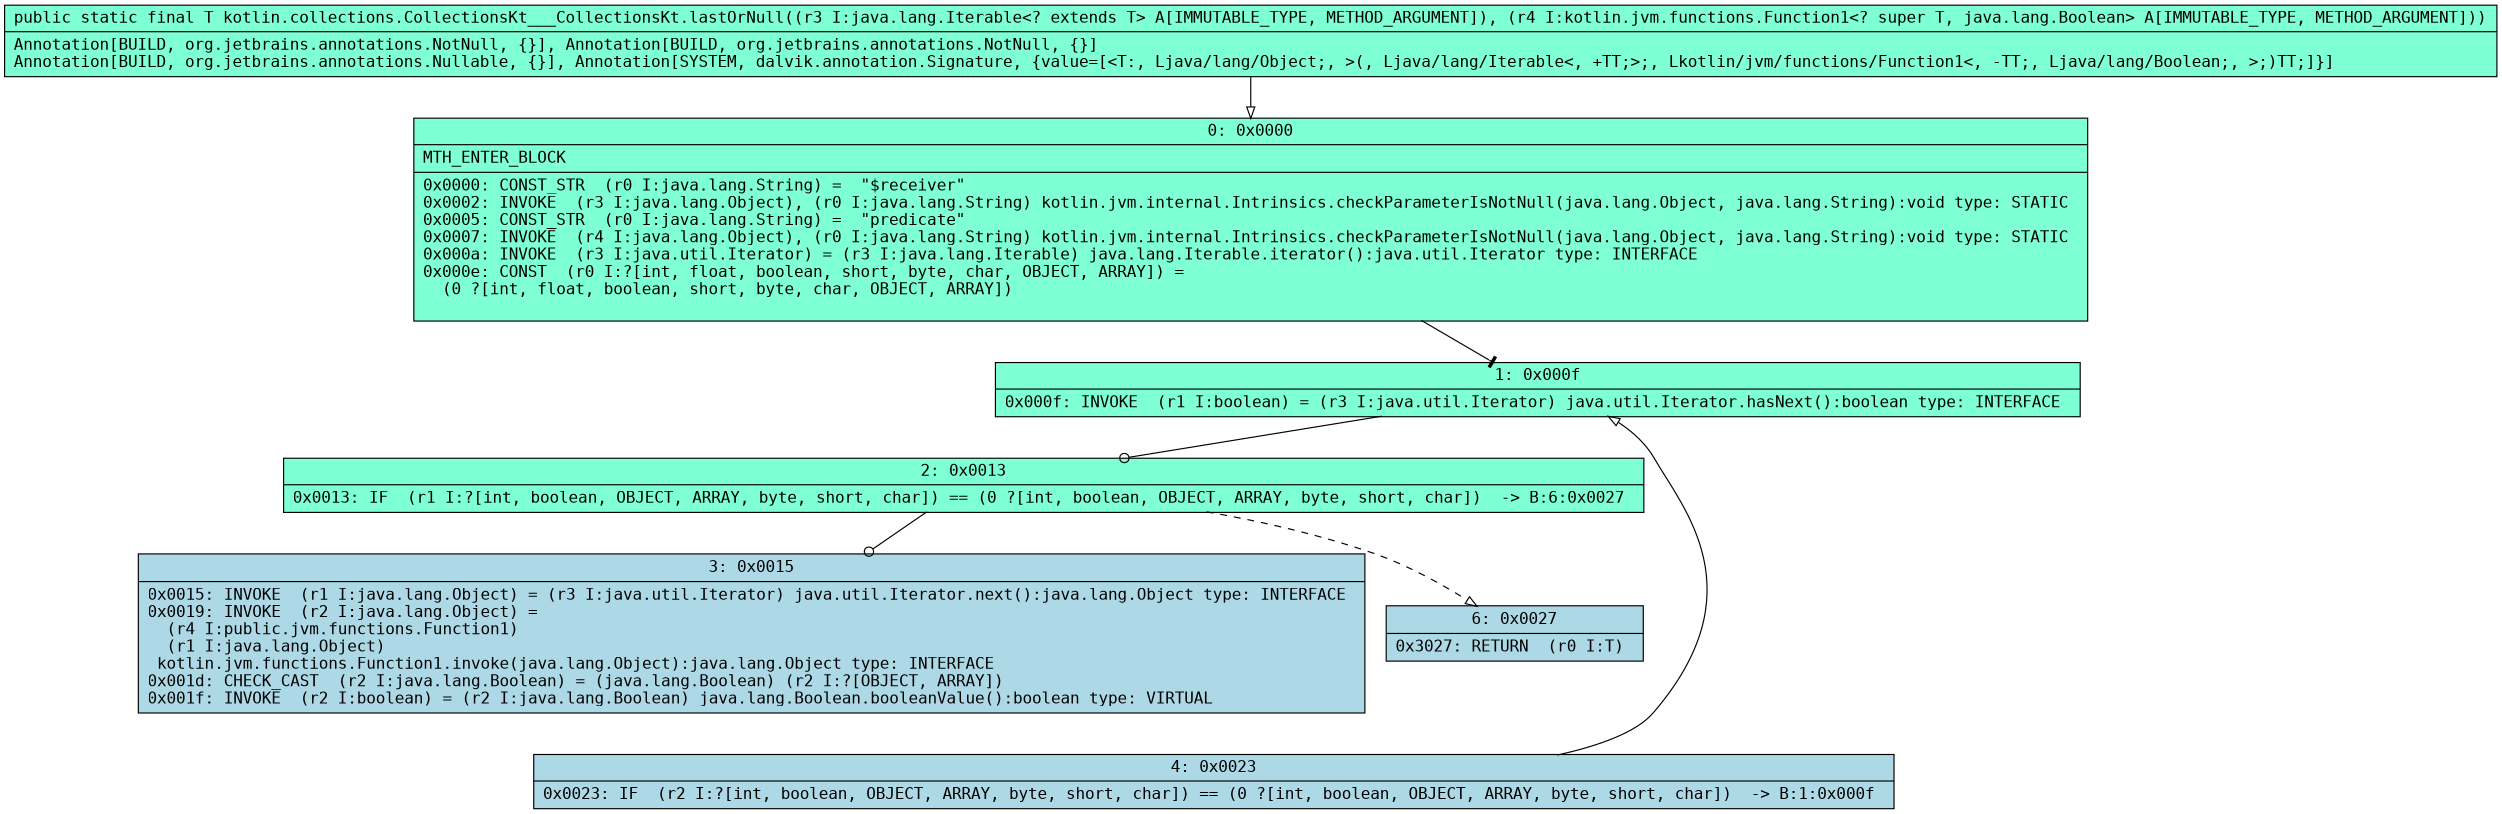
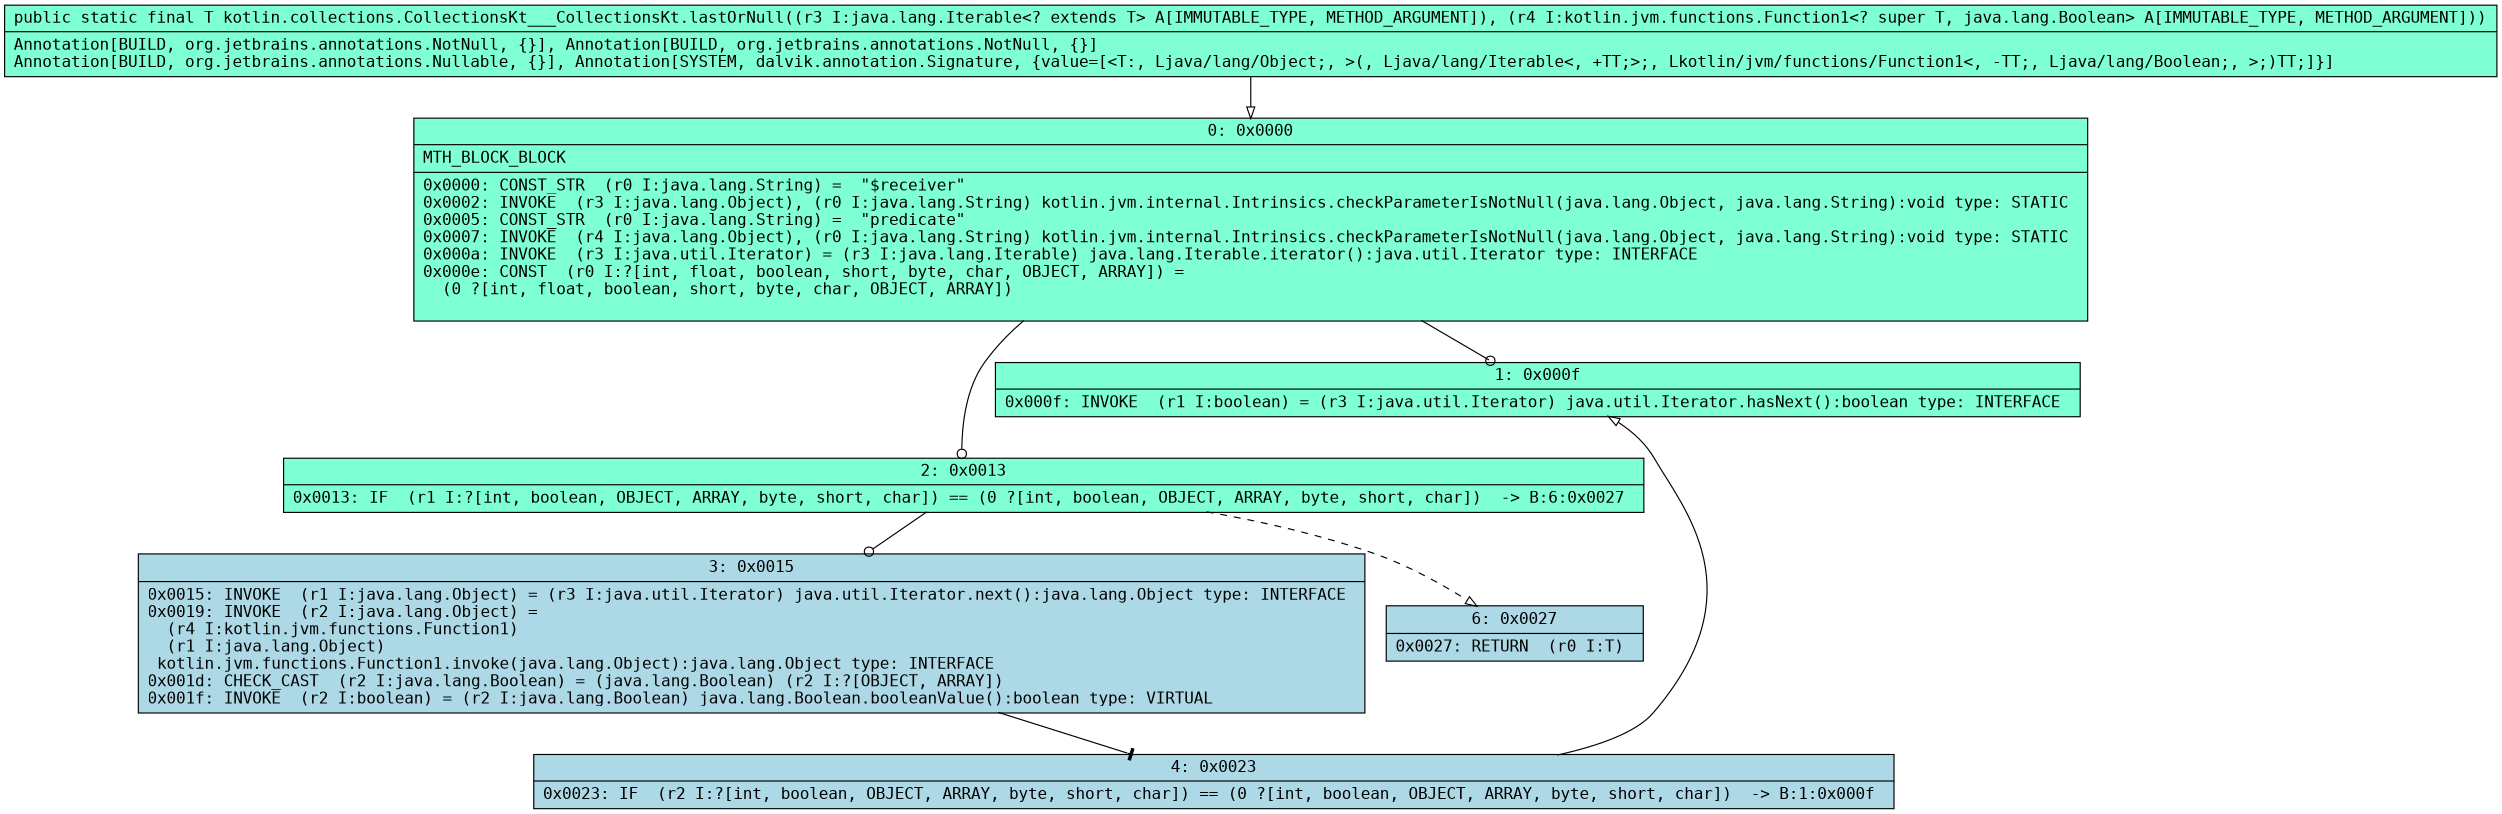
(495, 158) -> (495, 158)
(1455, 340) -> (1455, 340)
(1255, 437) -> (976, 377)
(333, 629) -> (333, 629)
(1515, 647) -> (1515, 647)
none -> (1063, 733)
